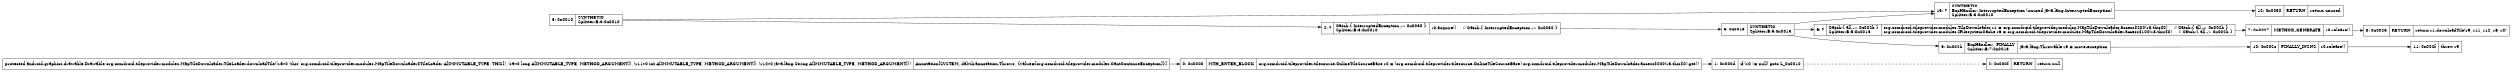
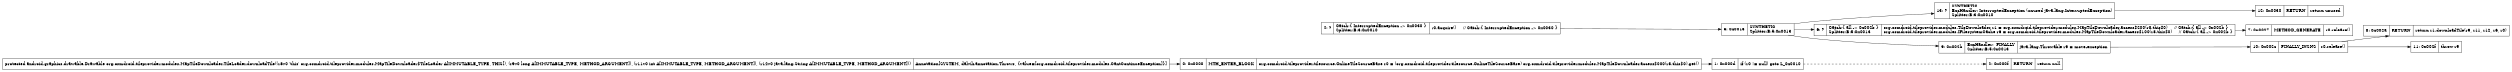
(586, 20) -> none
(2357, 30) -> (2364, 39)
(1988, 49) -> (1988, 49)
